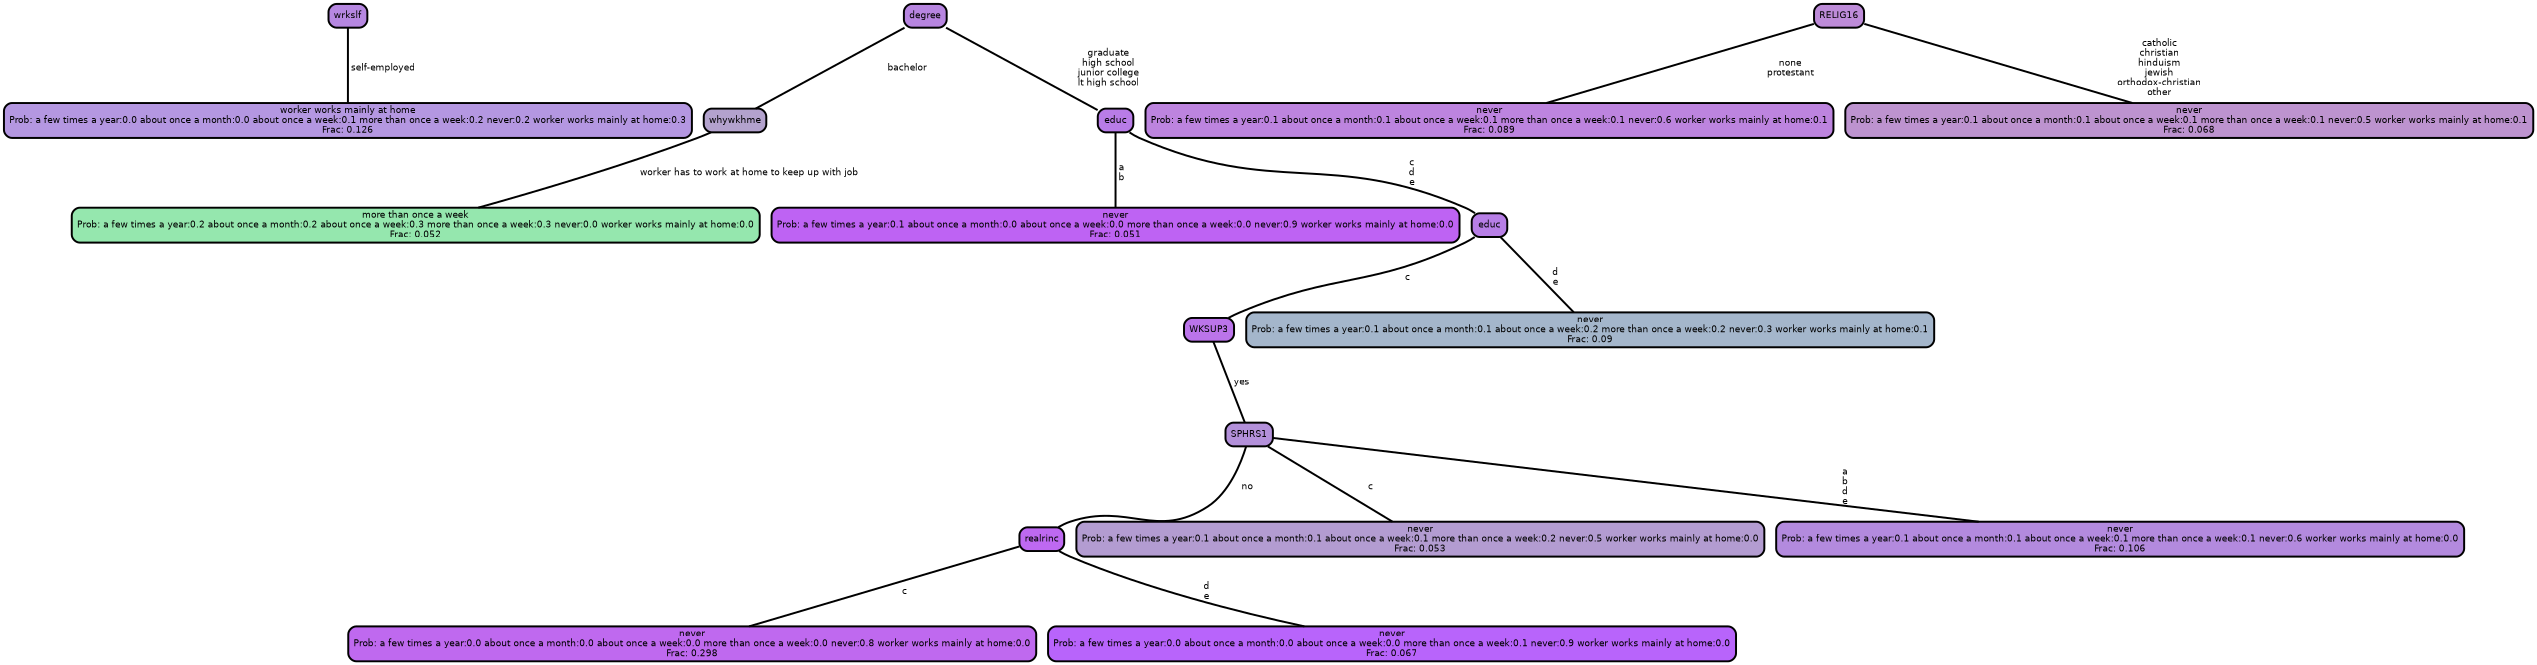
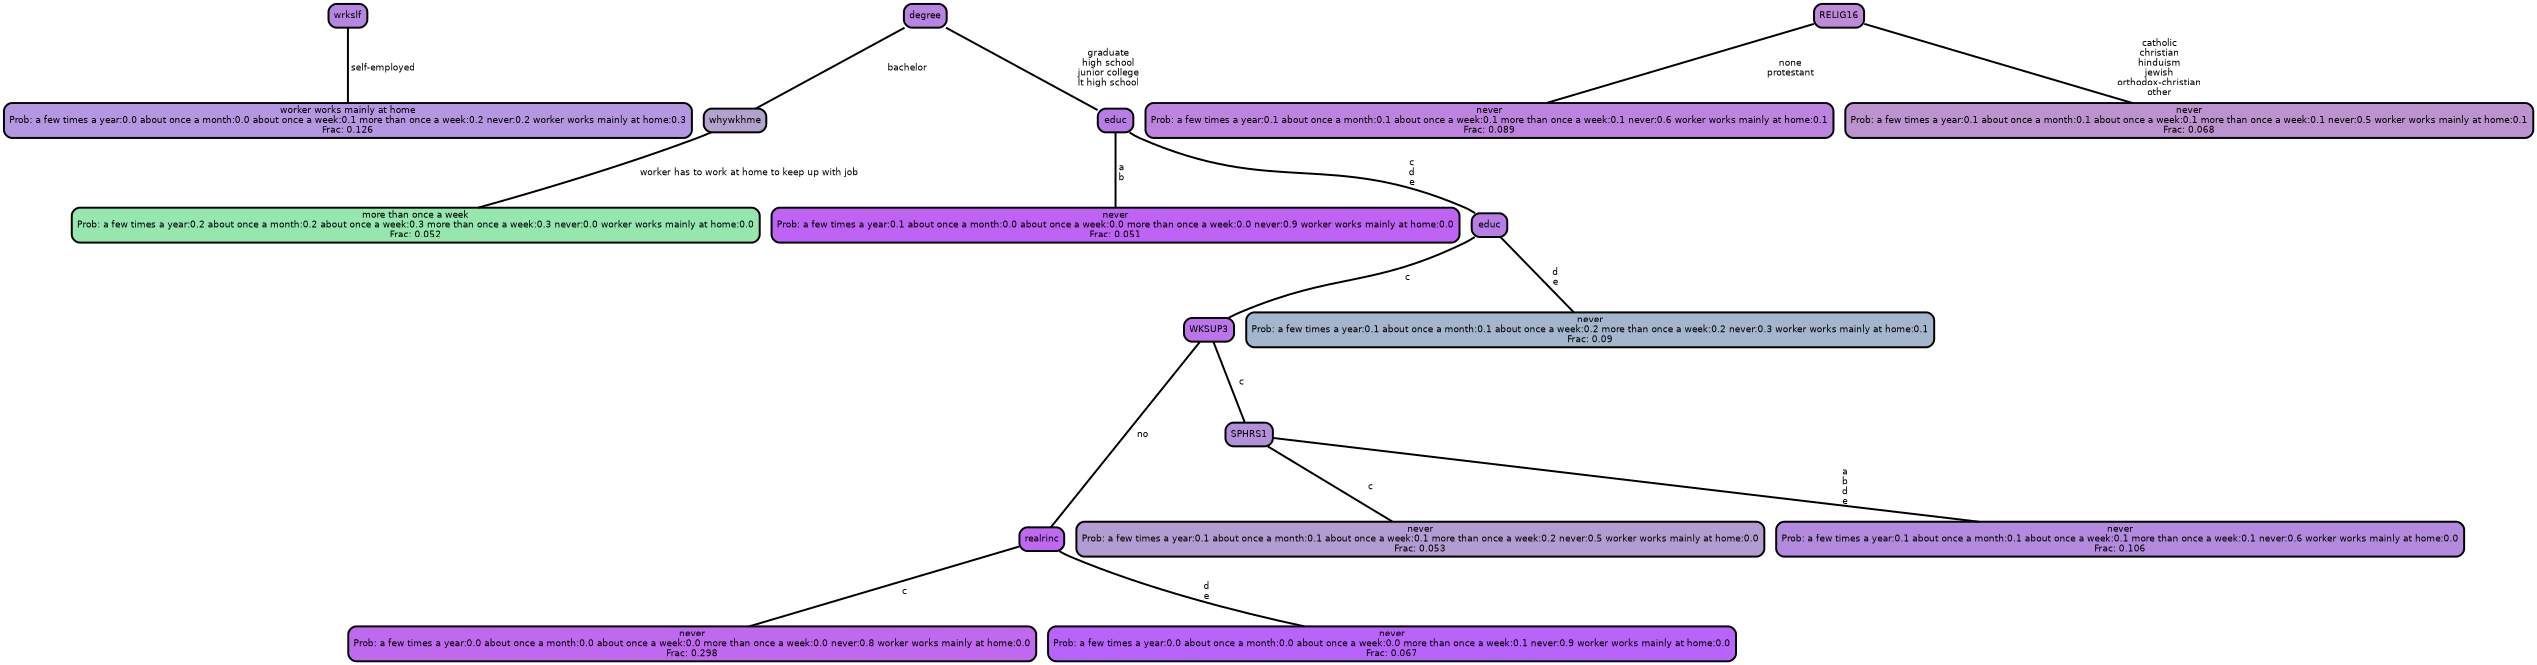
(1240, 382) -> (1240, 382)
(1170, 520) -> (1125, 435)
